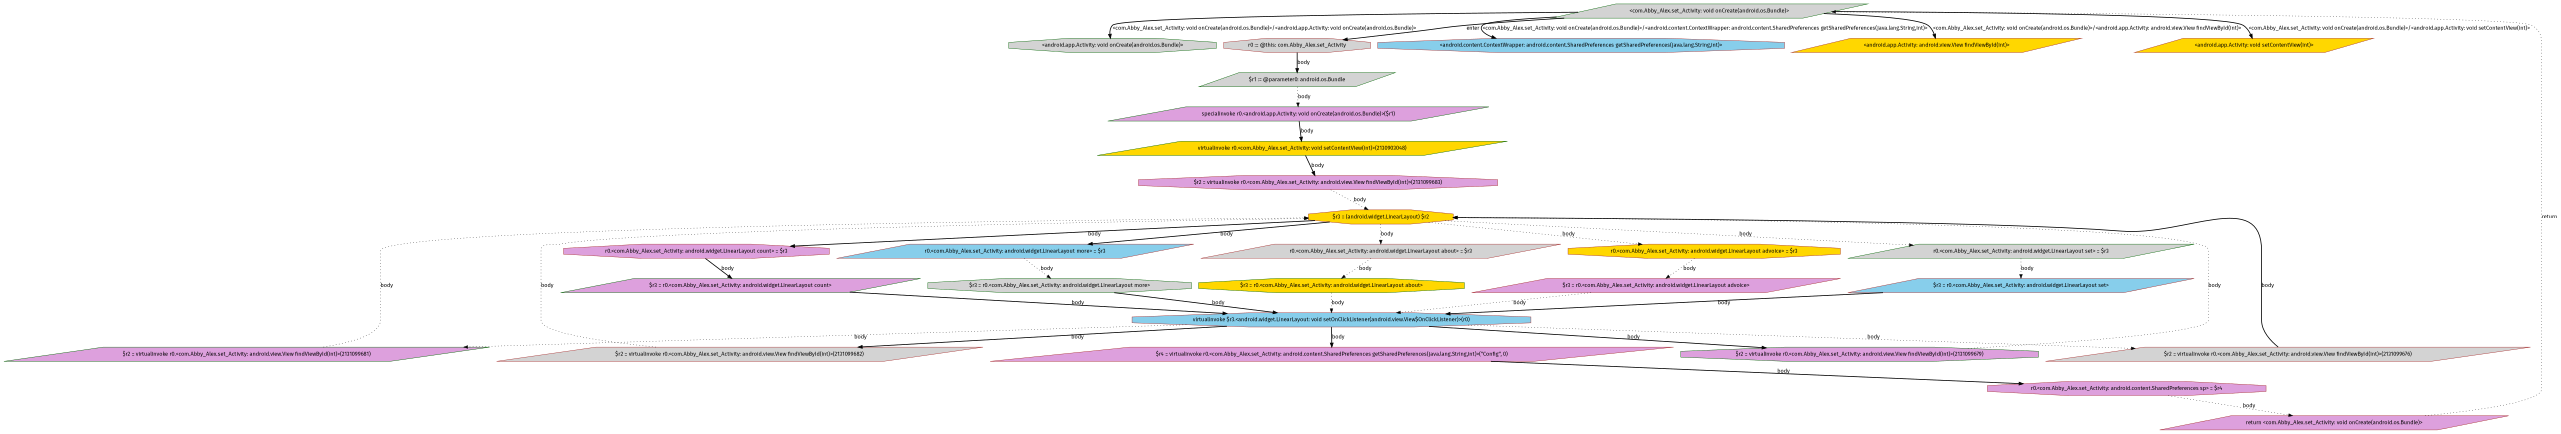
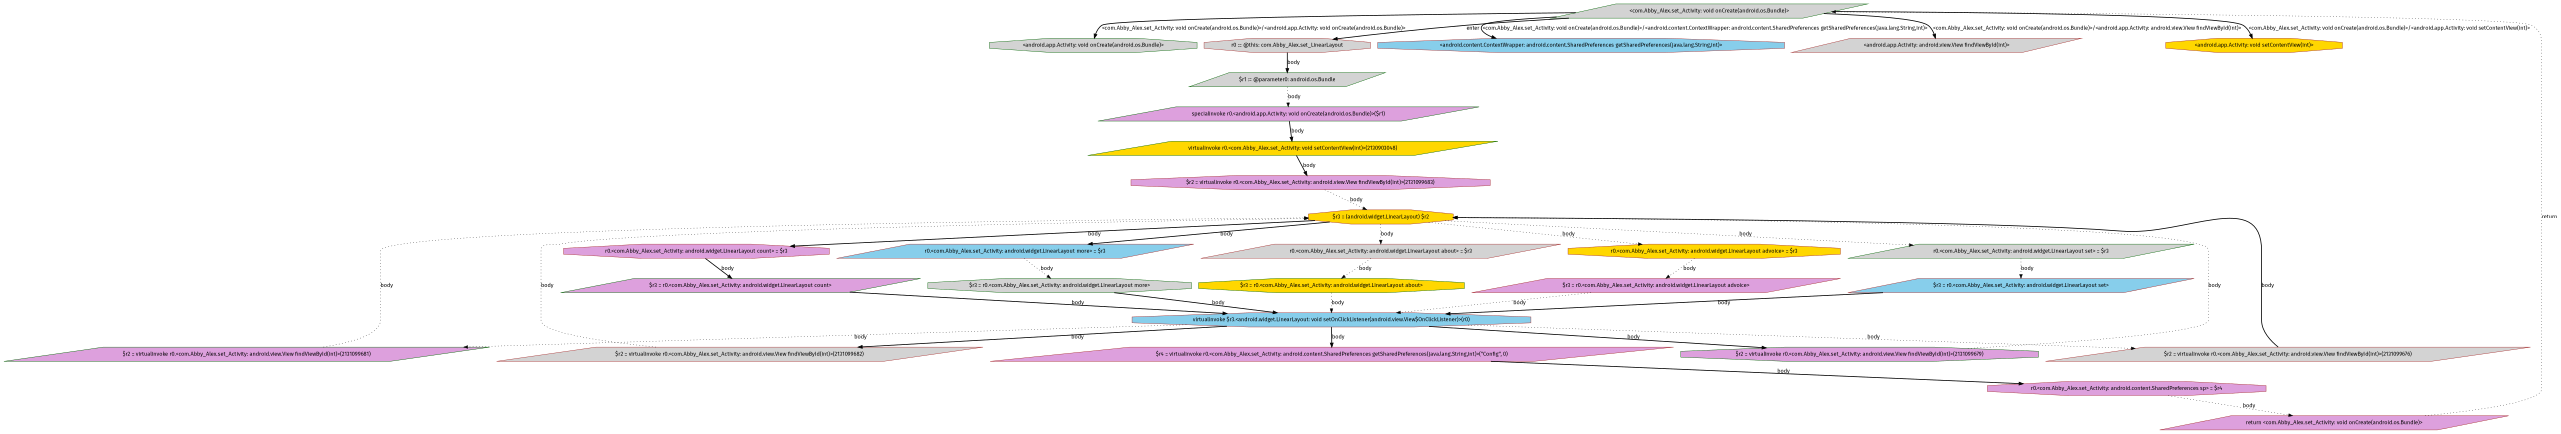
(1297, 45) -> (1287, 45)
(1937, 45) -> (1937, 45)
(2254, 45) -> (2254, 45)
